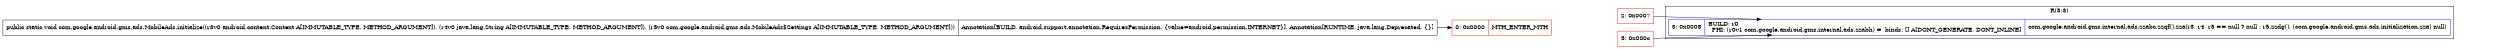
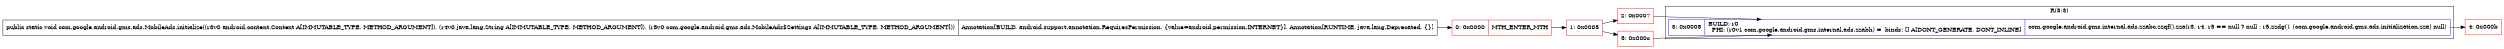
none -> (2483, 27)
none -> (1584, 28)
